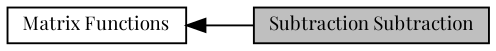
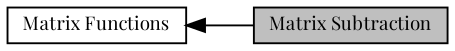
(371, 25) -> (351, 25)
